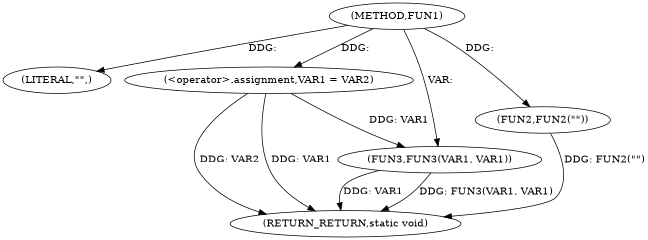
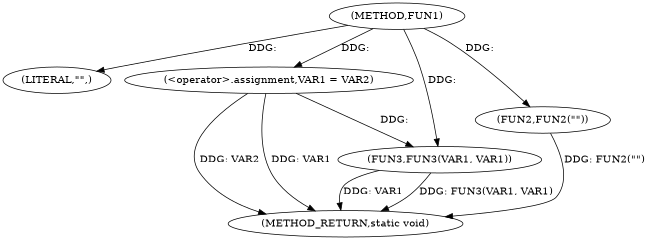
(442, 80) -> (444, 80)
(399, 120) -> (396, 120)
(346, 224) -> (346, 224)
